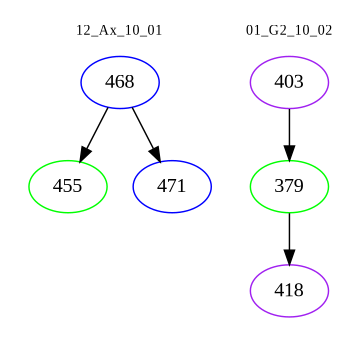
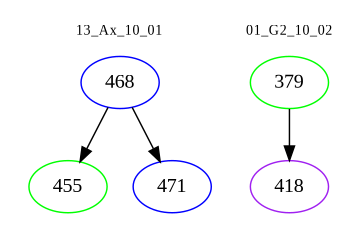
(120, 31) -> (120, 31)
(289, 82) -> none
